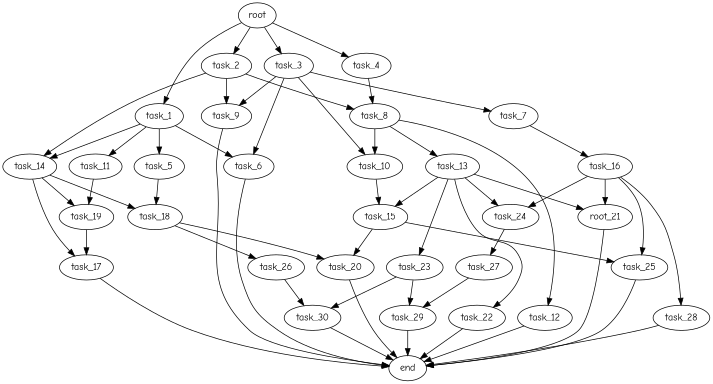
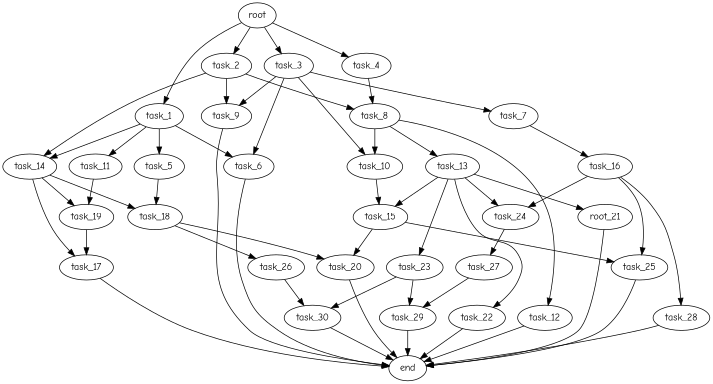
(605, 188) -> none
